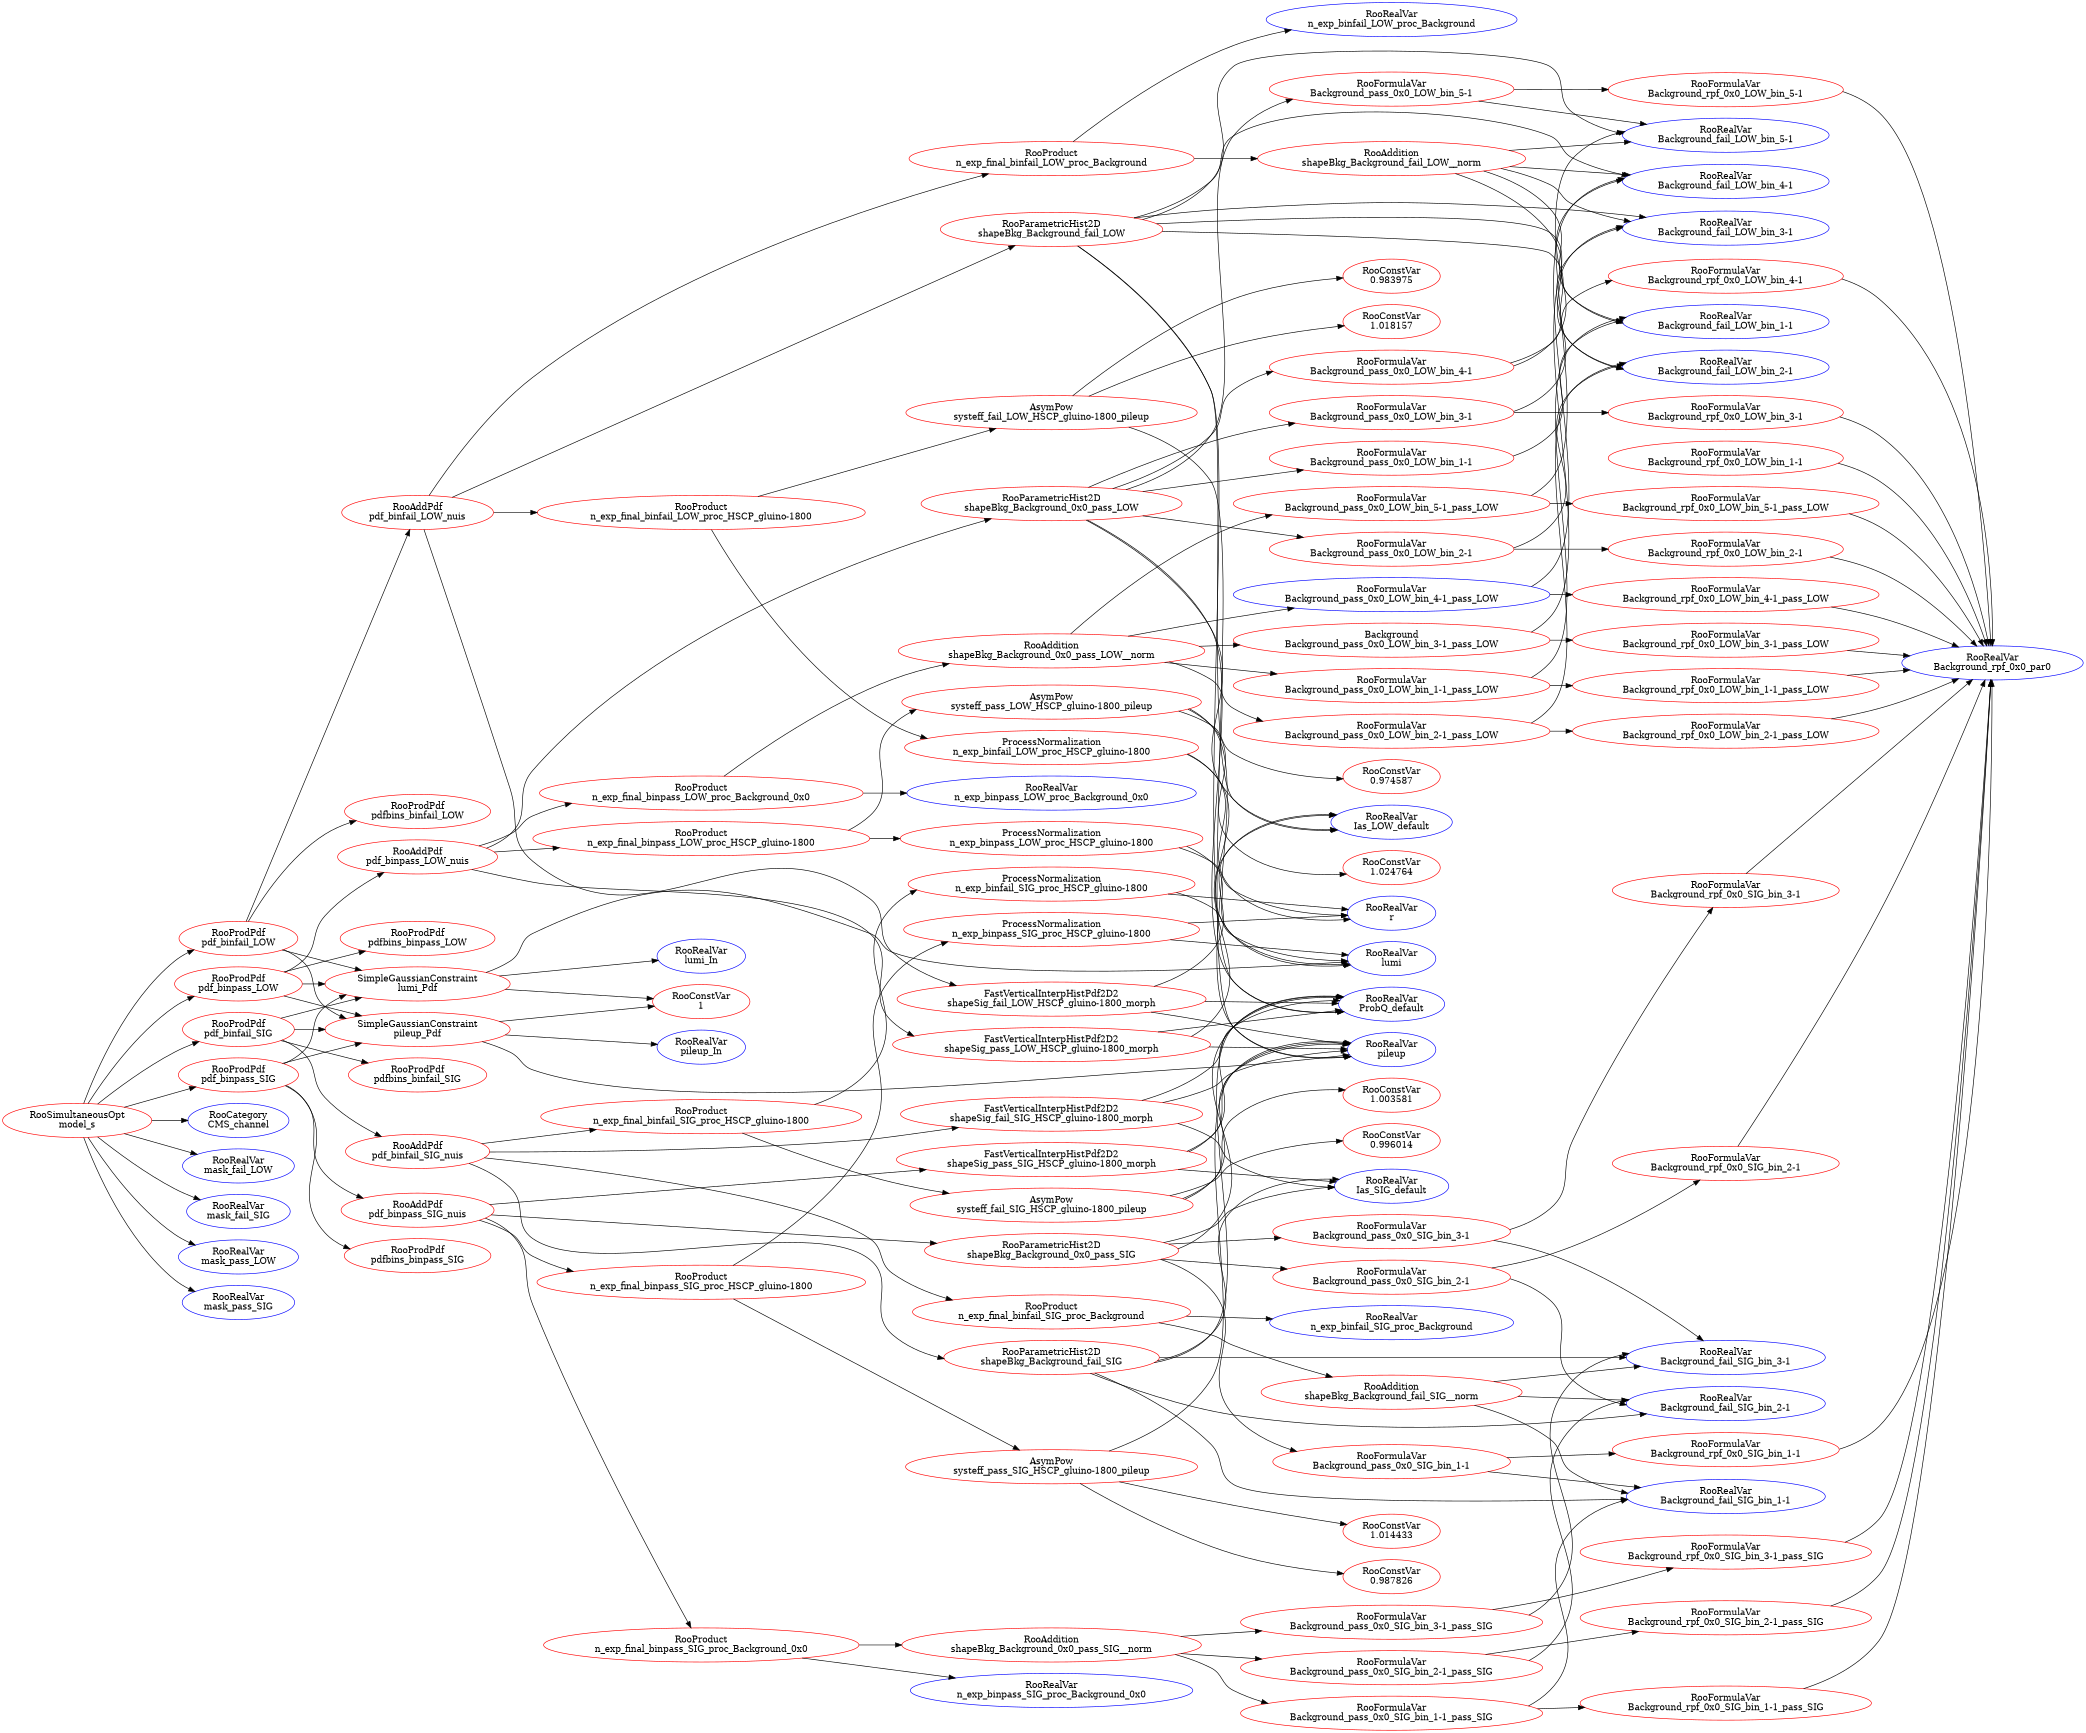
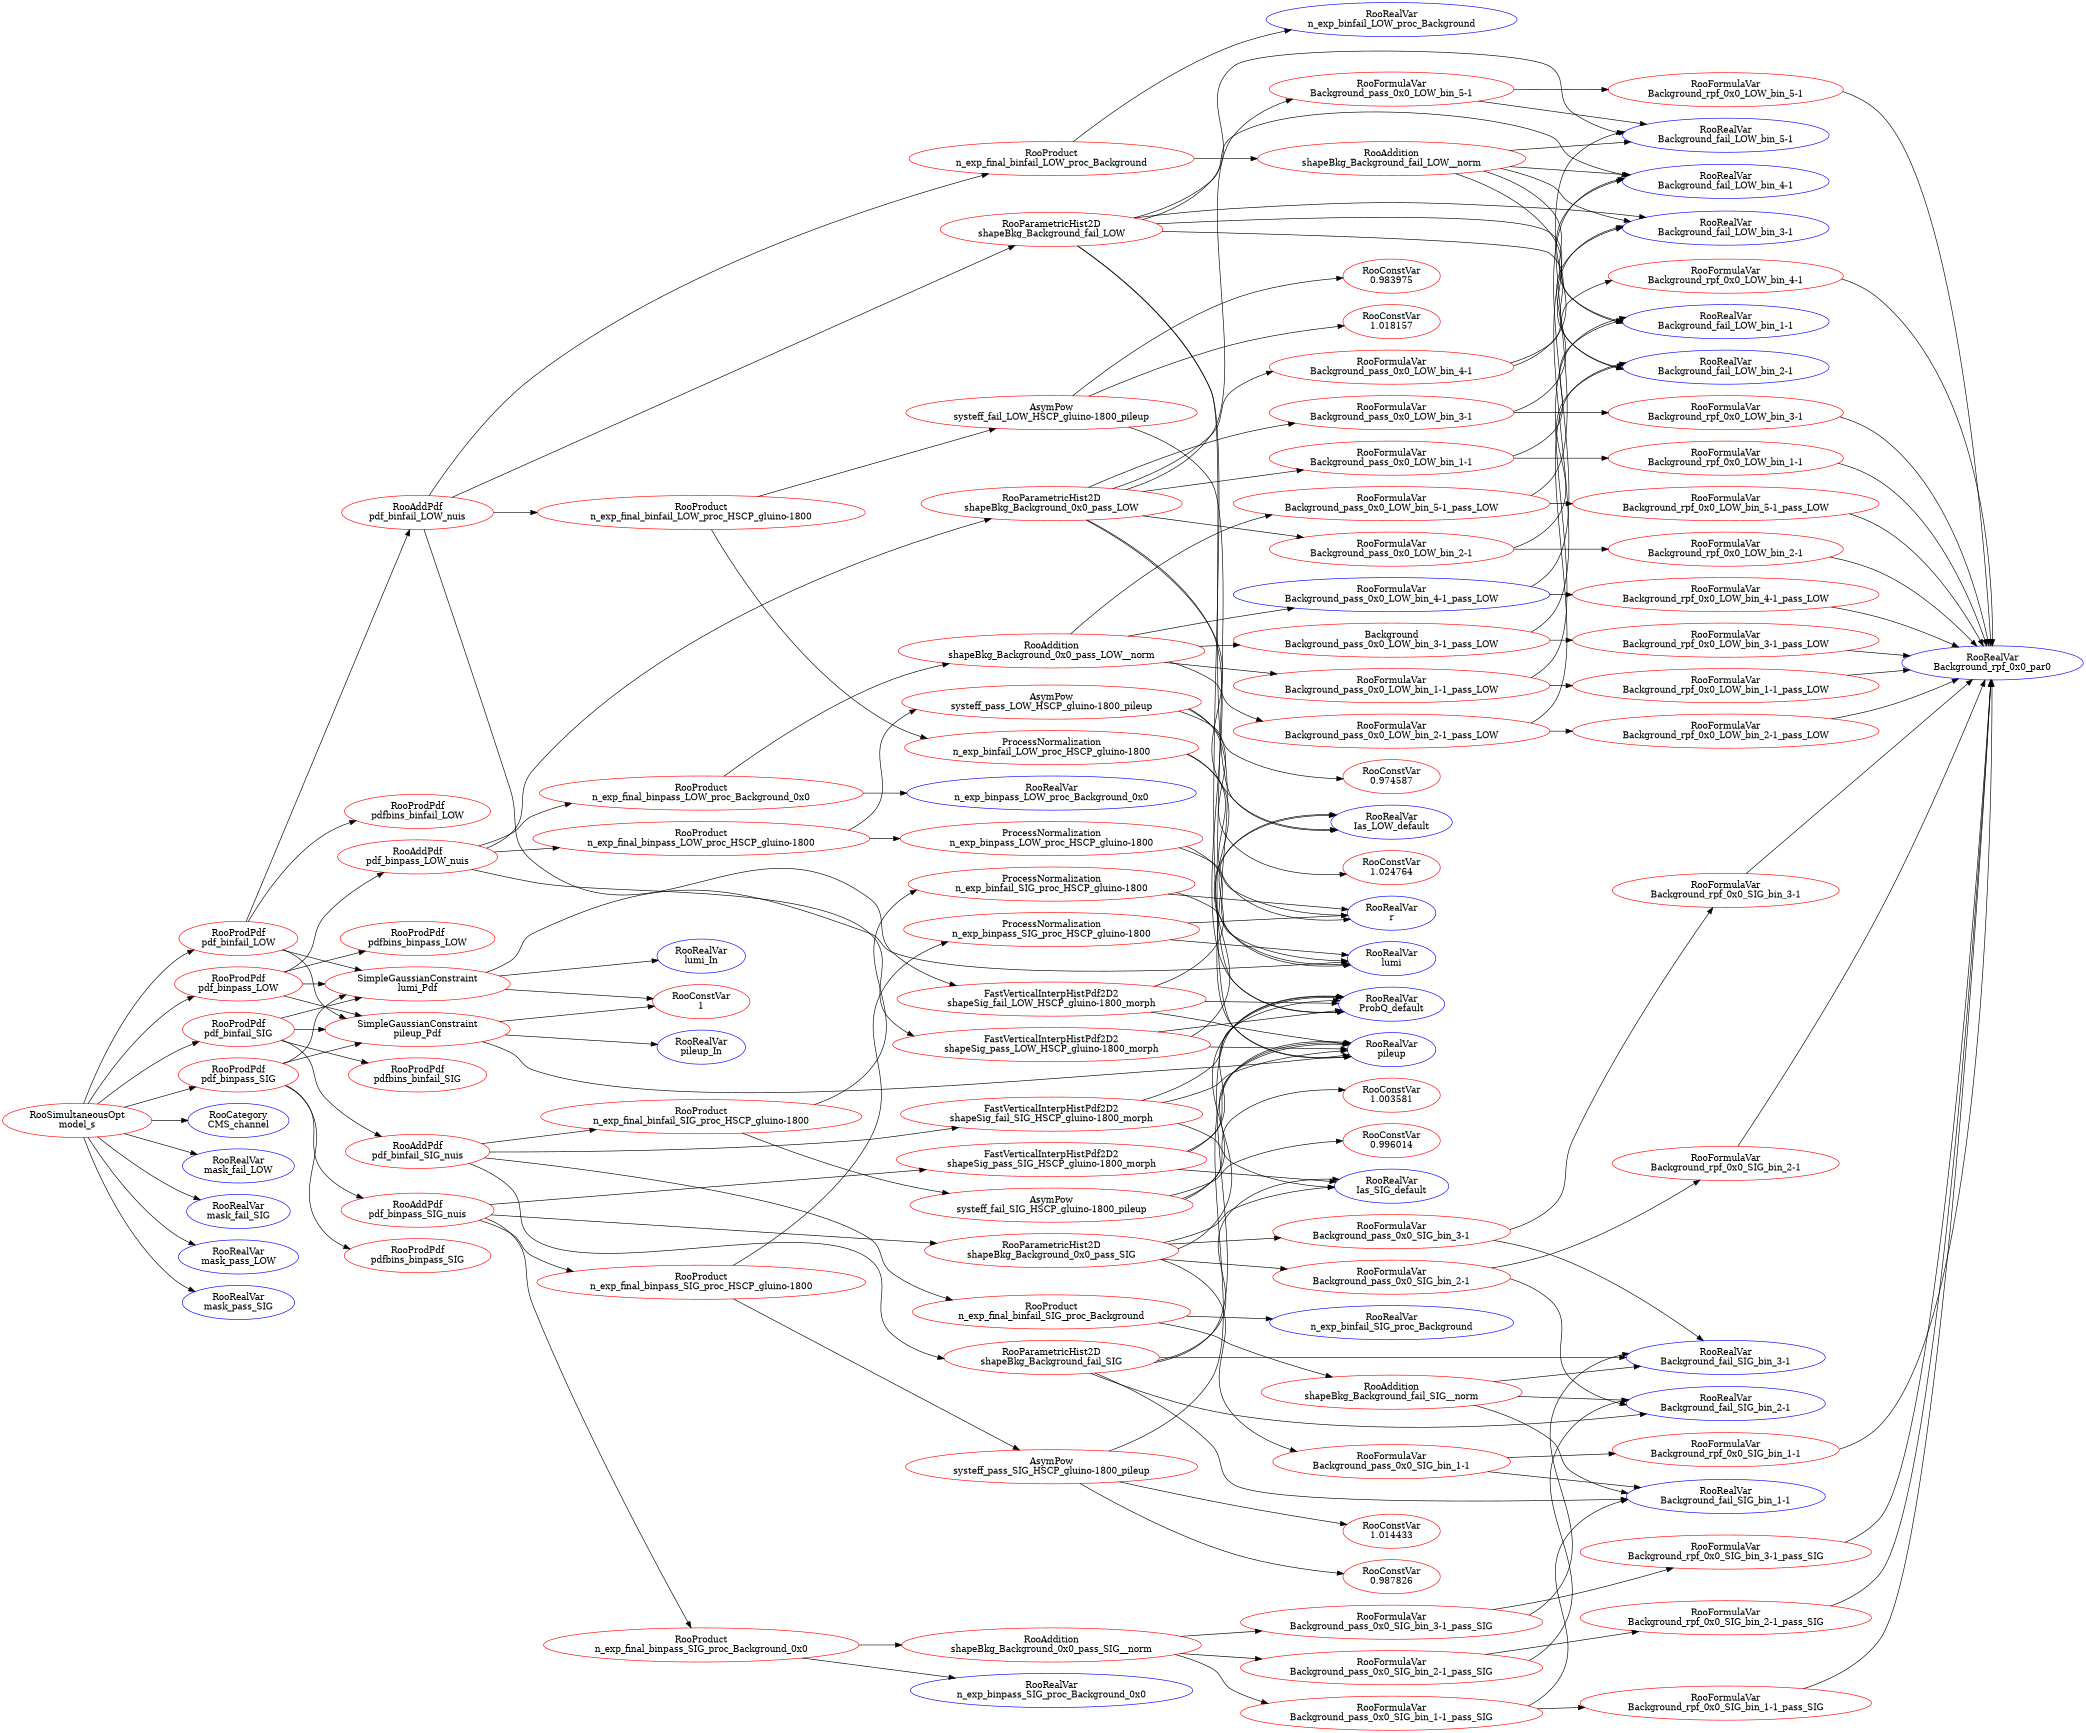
none -> (1551, 458)
